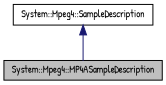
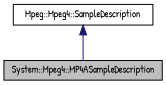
(83, 15) -> (83, 15)
